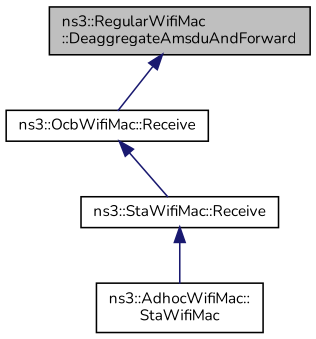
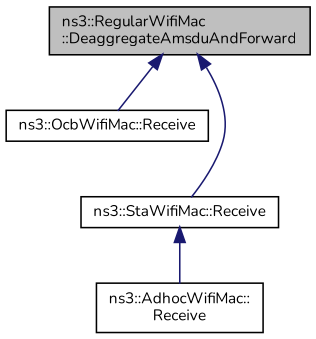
(149, 175) -> (224, 135)
(180, 308) -> (180, 308)
